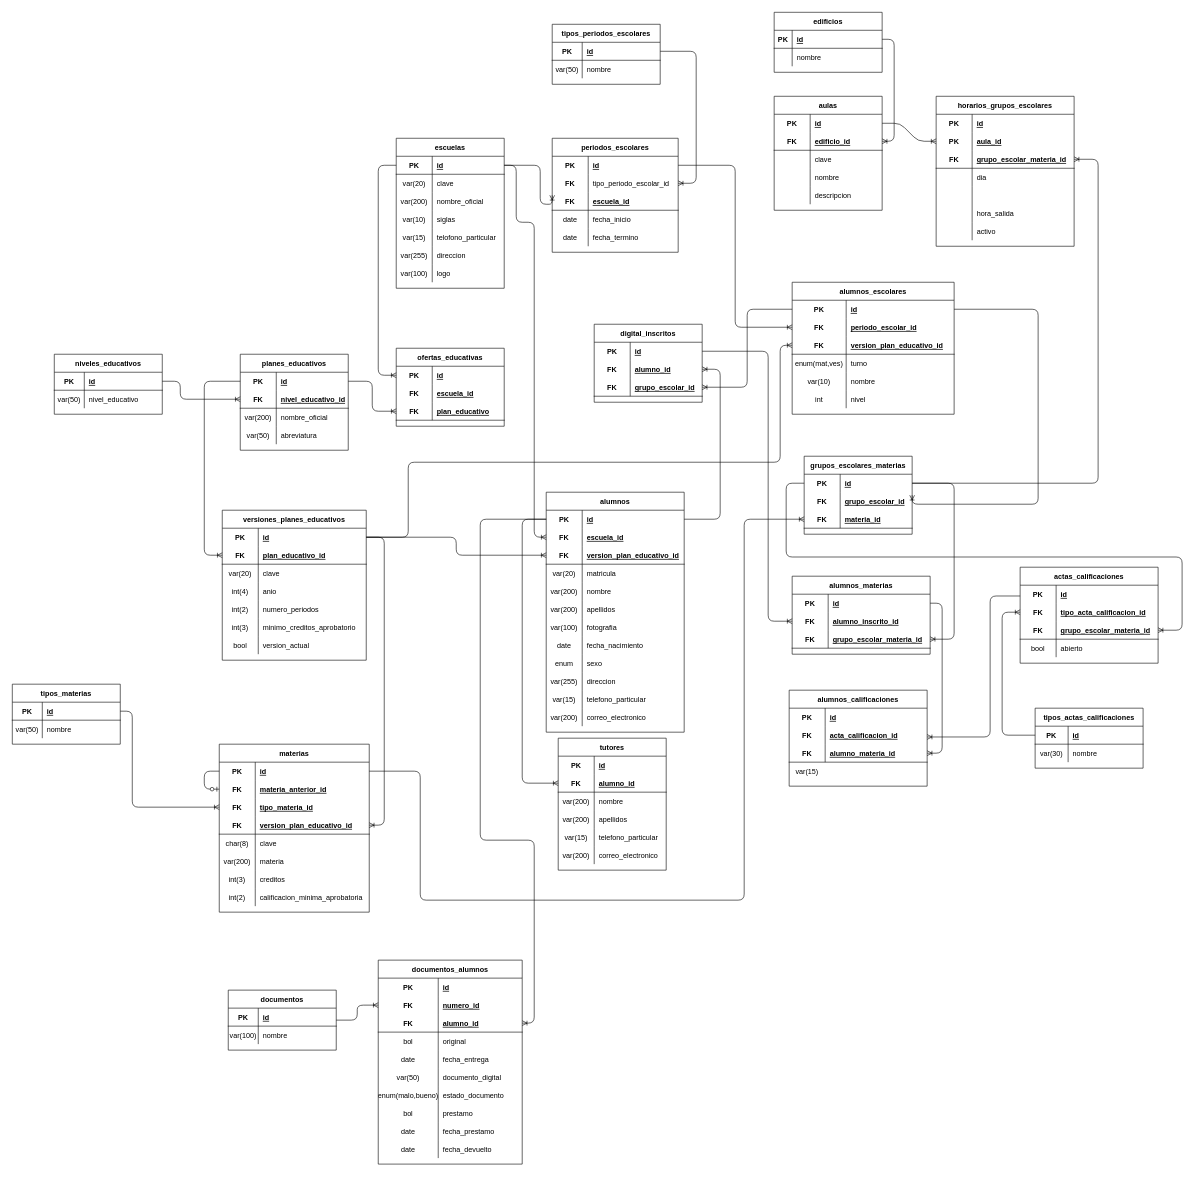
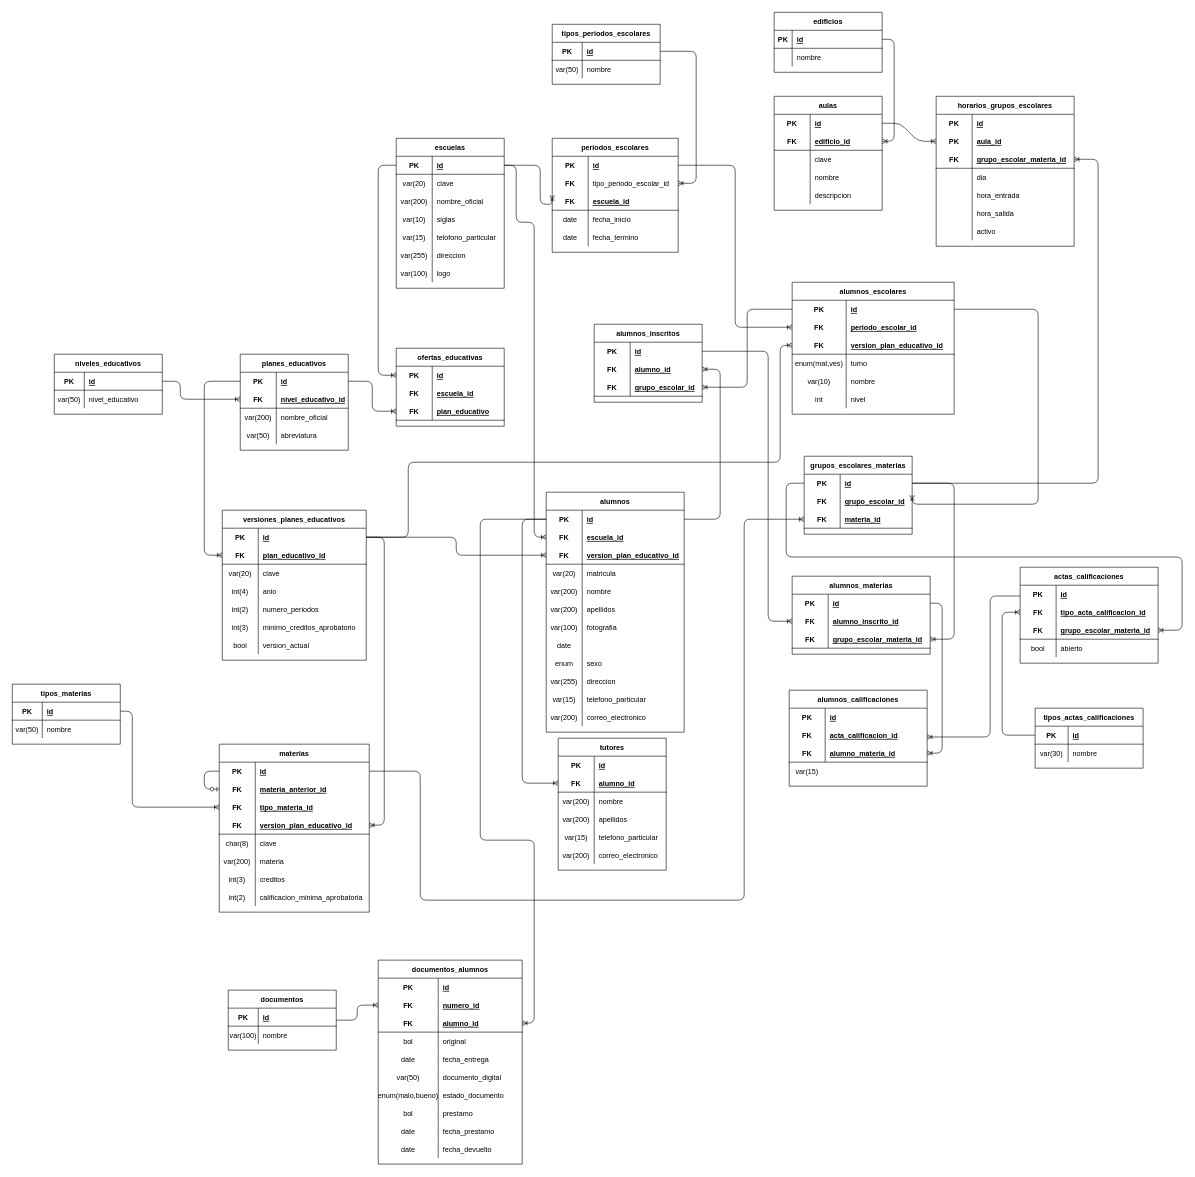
none -> (1023, 195)
(648, 334) -> (648, 334)
(633, 645) -> none
